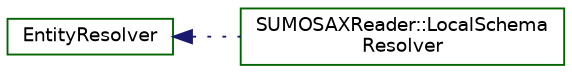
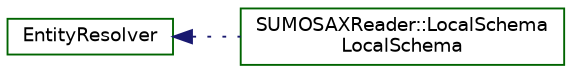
(402, 37) -> (402, 37)
